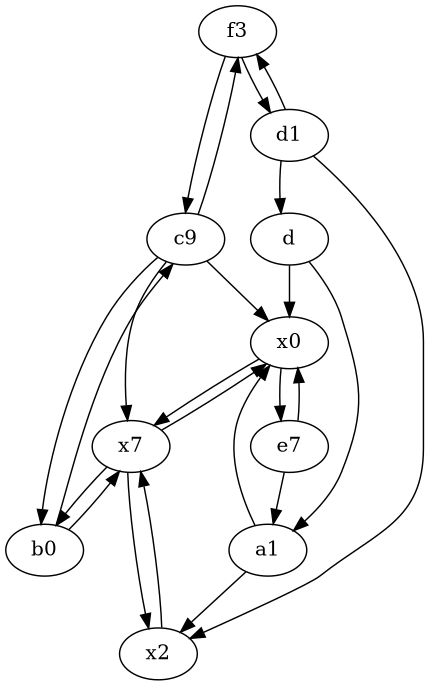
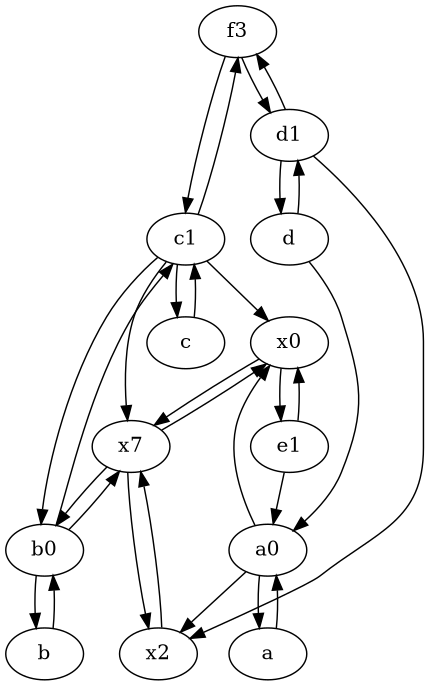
(186, 239) -> (186, 239)
(289, 284) -> (299, 194)
none -> (186, 343)
(289, 446) -> (289, 446)
(268, 550) -> (268, 550)
none -> (45, 654)
none -> (268, 654)
